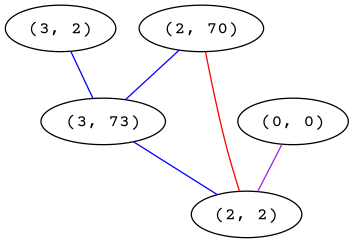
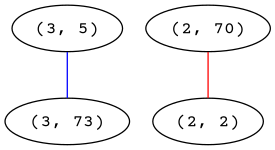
(61, 28) -> (67, 28)
(152, 75) -> none
(293, 121) -> none
(175, 168) -> none
